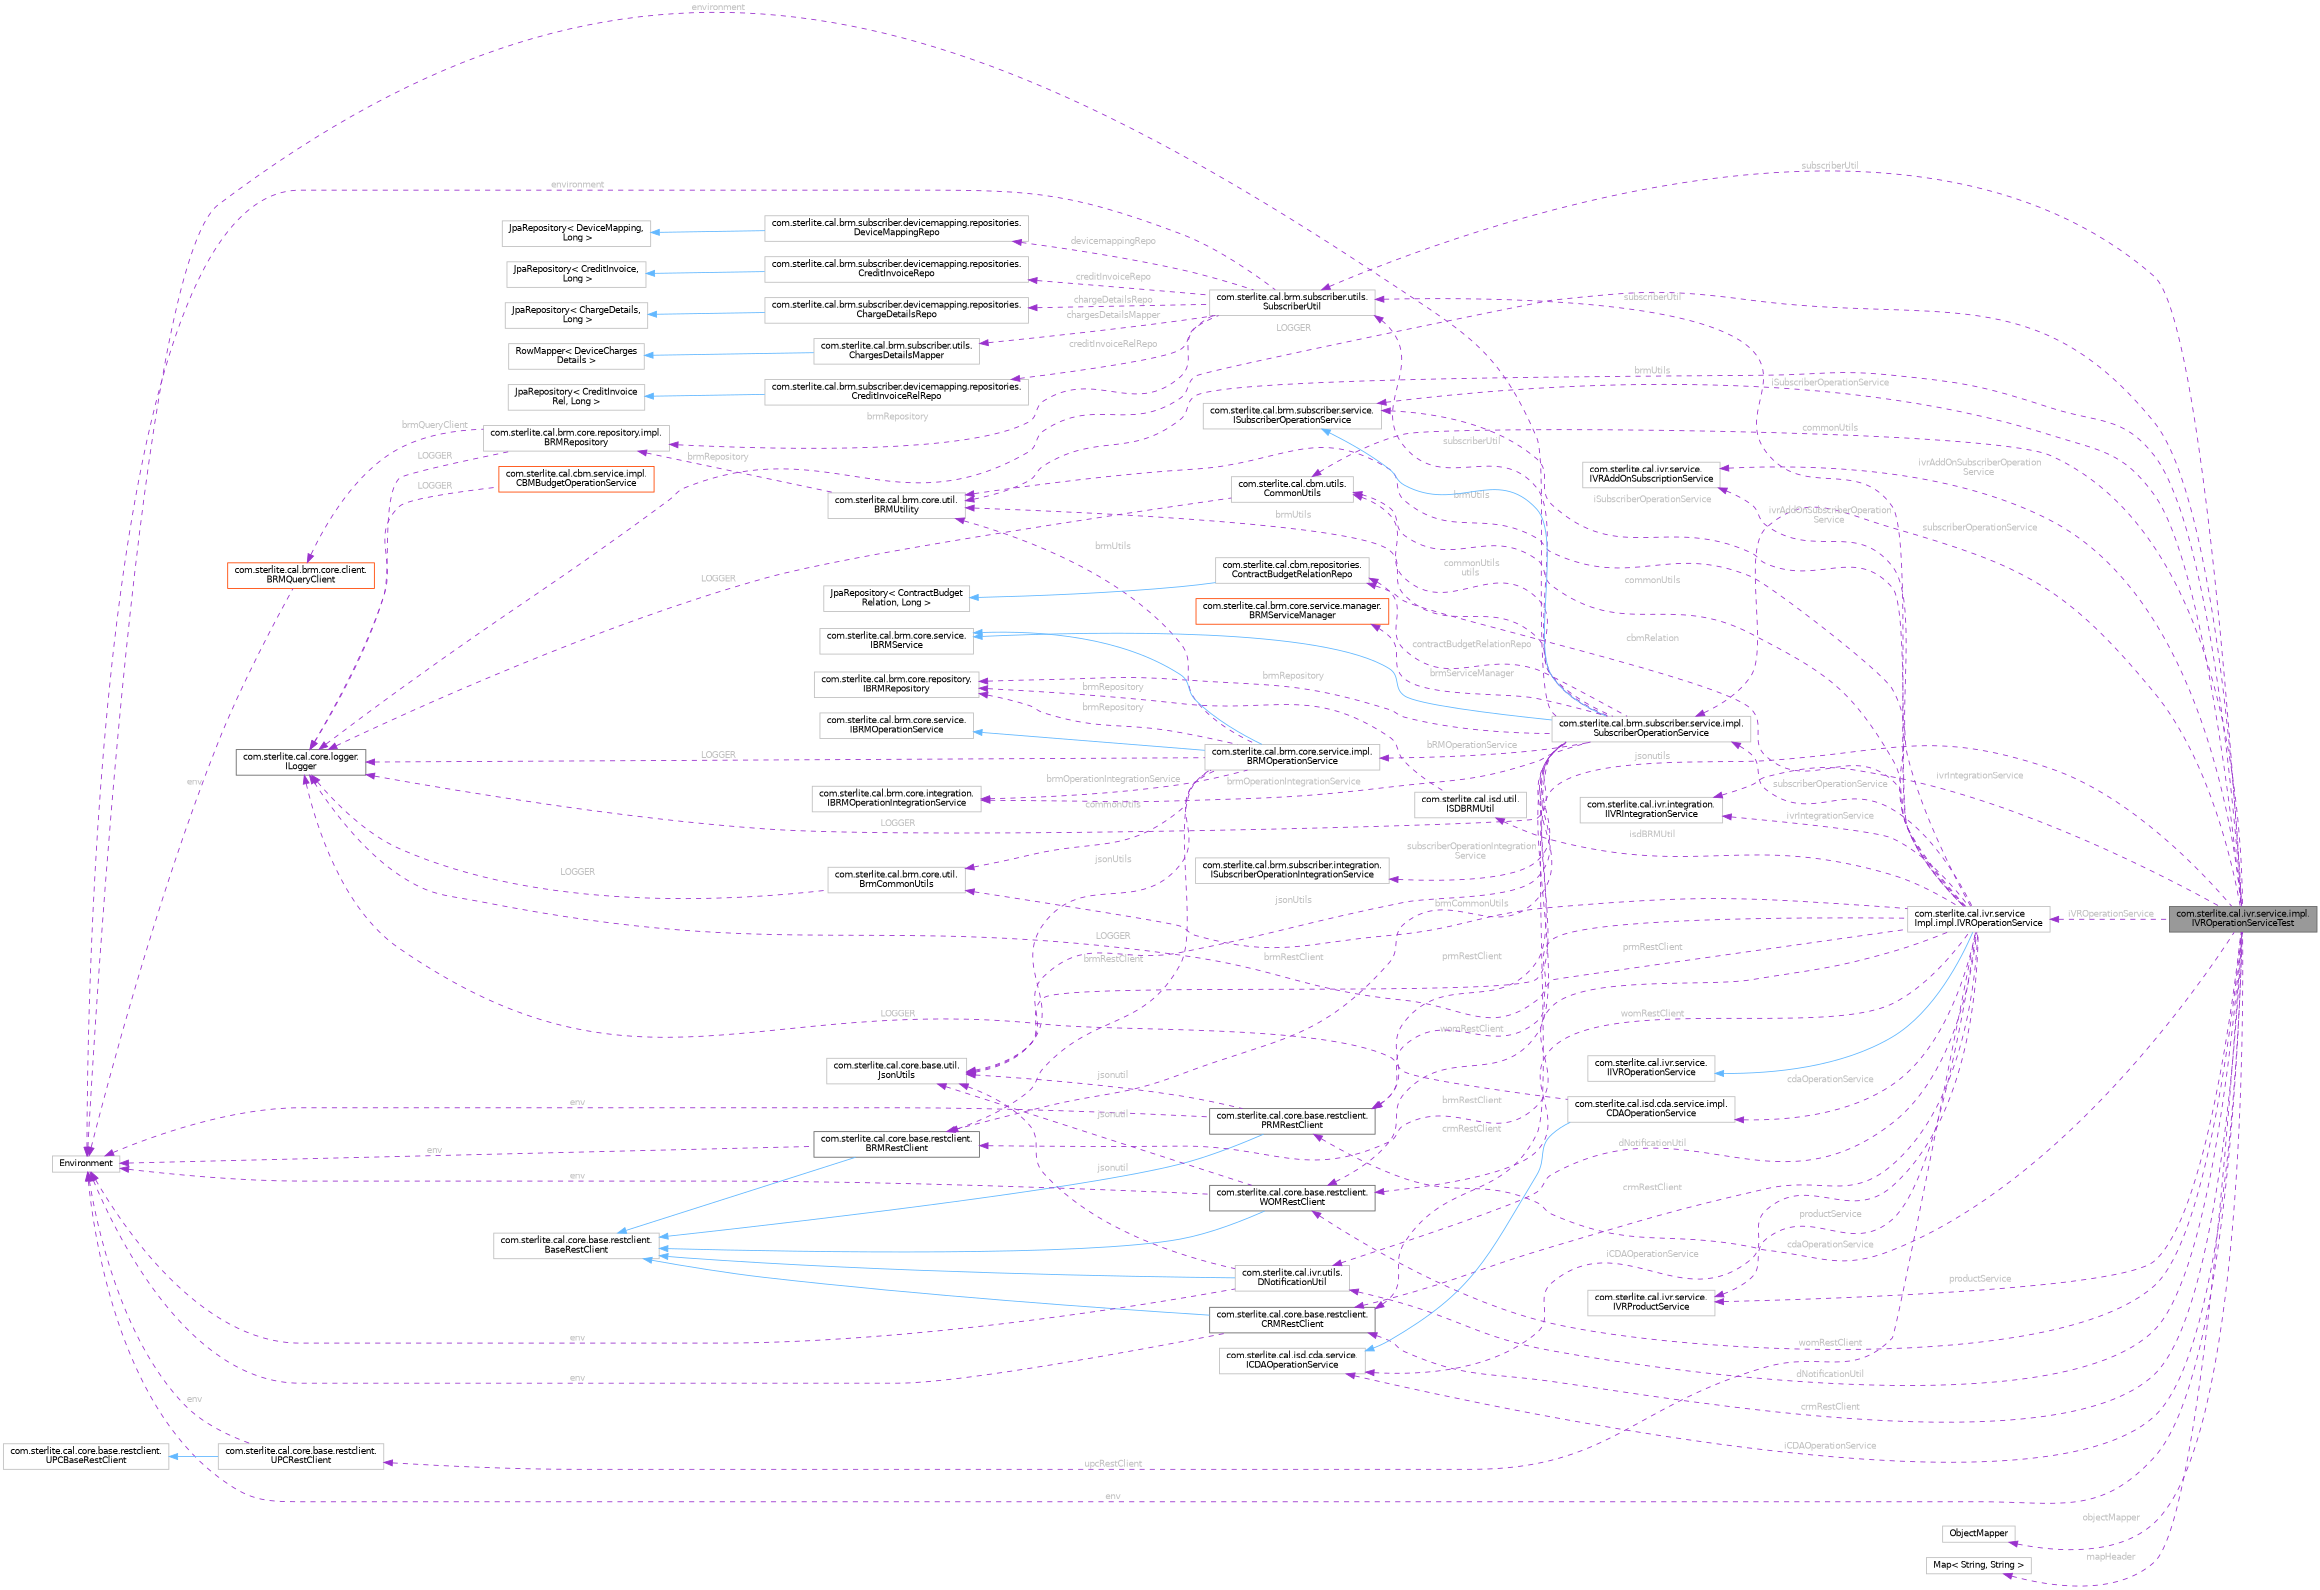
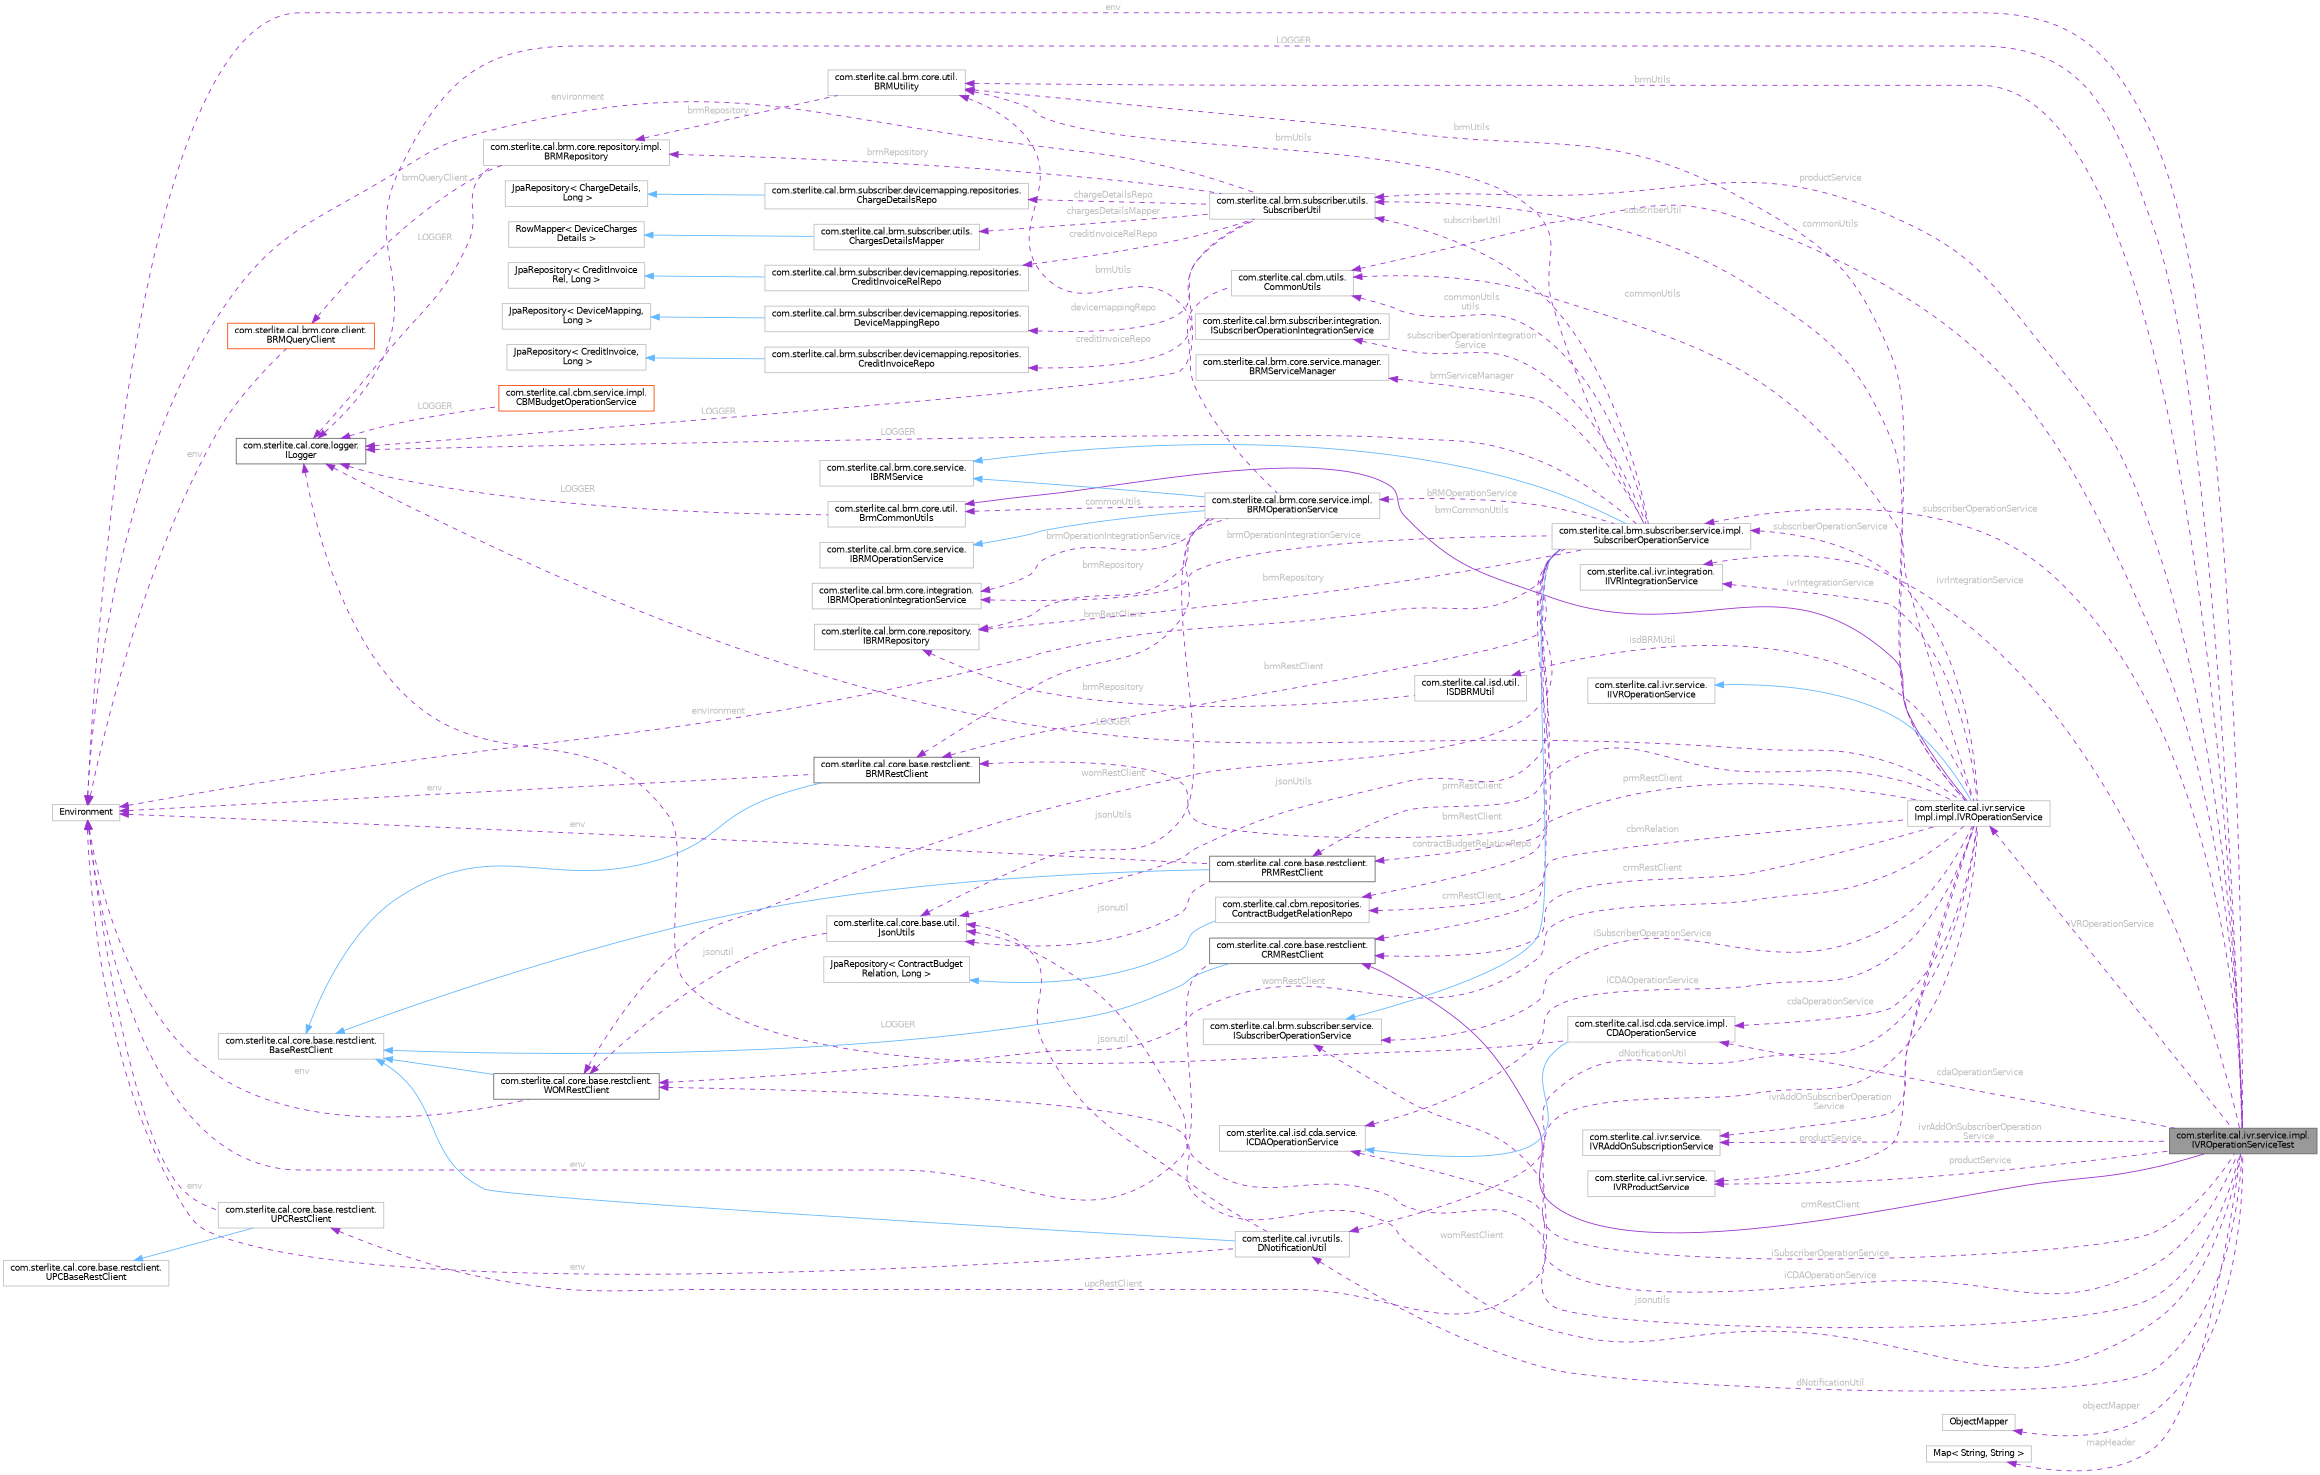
(1829, 167) -> (1829, 179)
(1292, 611) -> (1292, 368)
(790, 760) -> none
(1438, 929) -> (1502, 580)
(1099, 1136) -> (702, 983)
(1833, 1260) -> (1952, 1086)
(1992, 1420) -> (1719, 1231)
